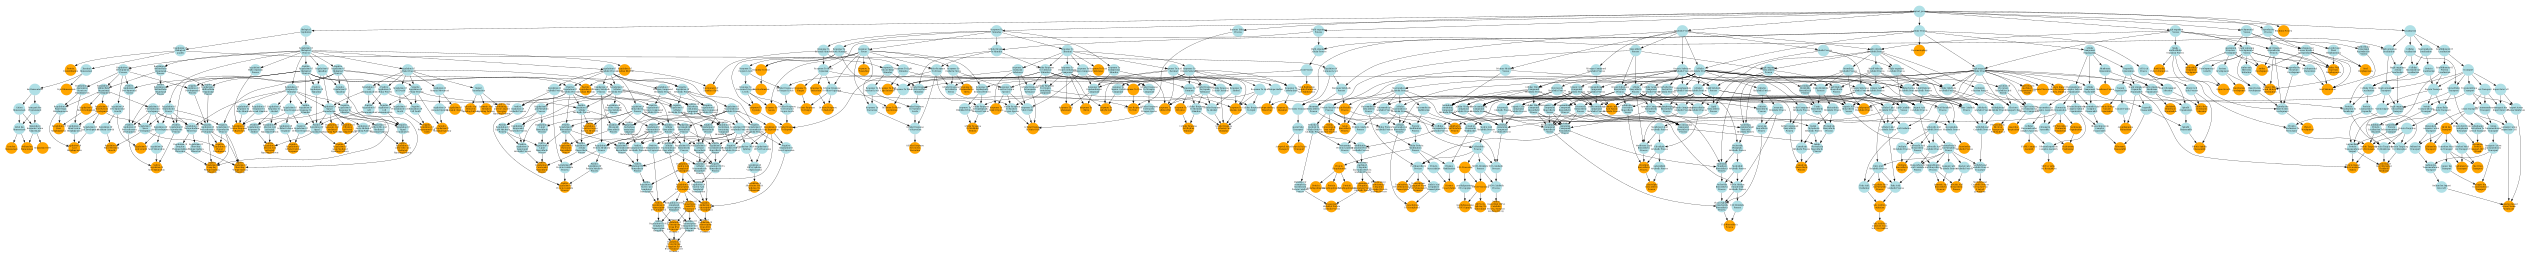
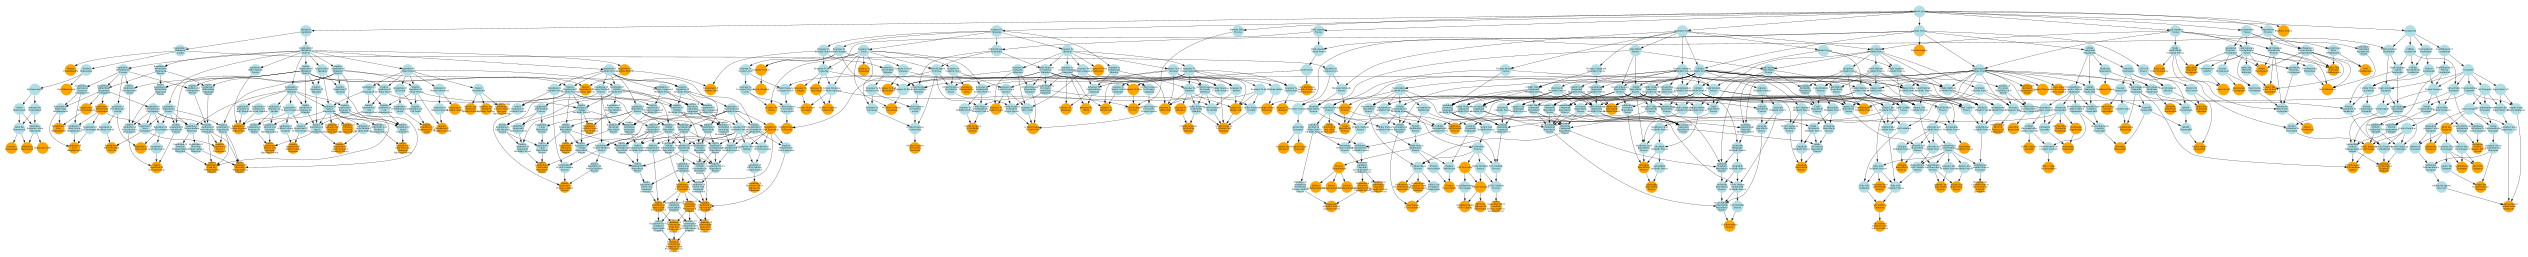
(756, 109) -> none
(683, 167) -> (683, 167)
